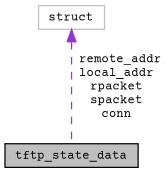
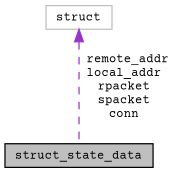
(72, 156) -> (79, 156)
